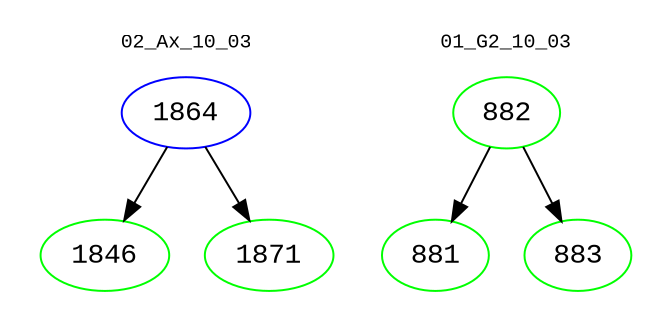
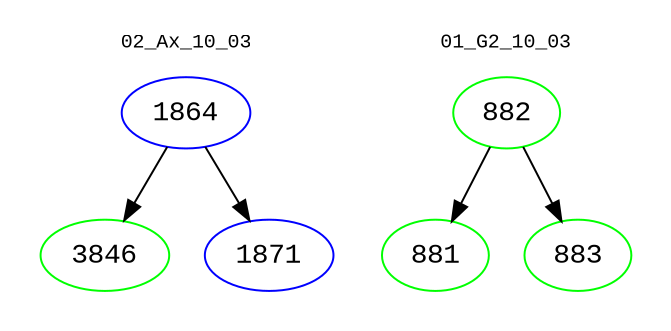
(105, 255) -> (105, 255)
(269, 255) -> (269, 255)
